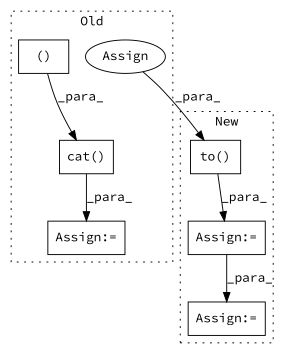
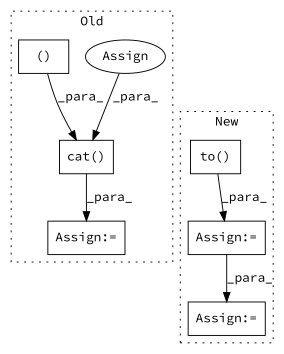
(167, 95) -> (108, 102)
